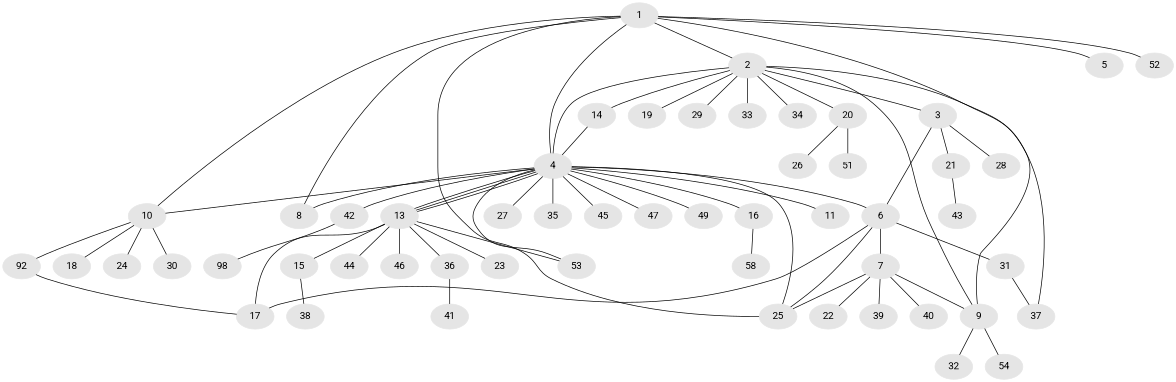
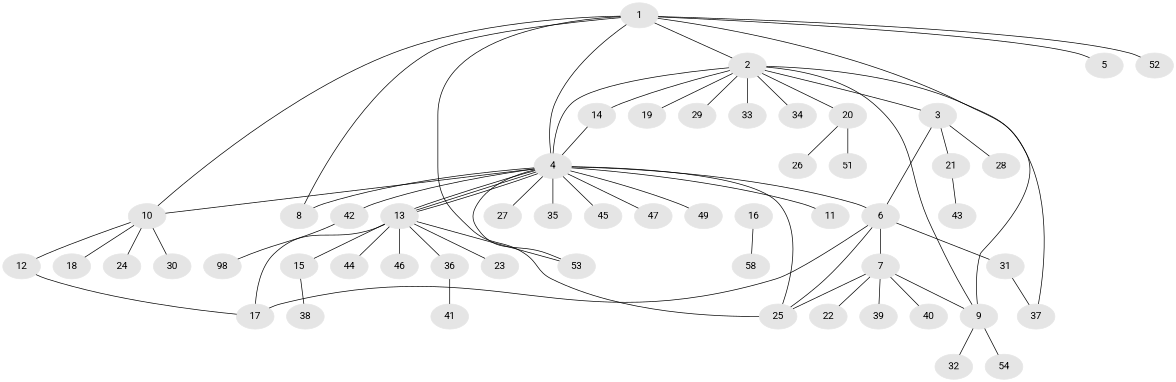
(656, 184) -> none
(22, 266) -> (22, 266)
